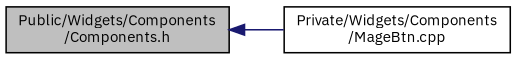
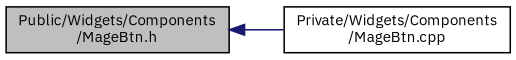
(118, 30) -> (118, 30)
